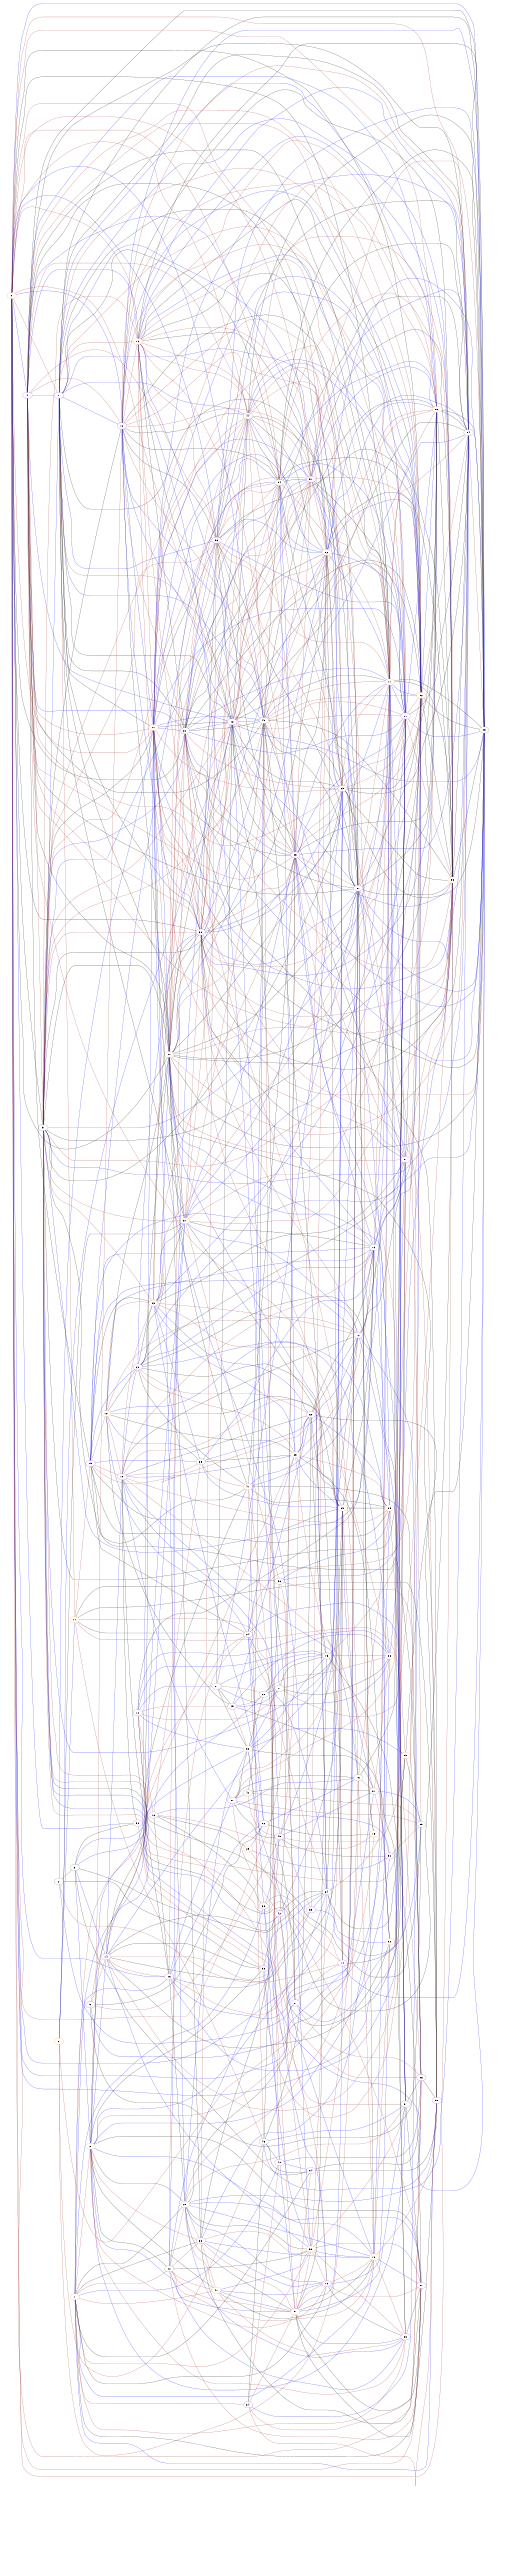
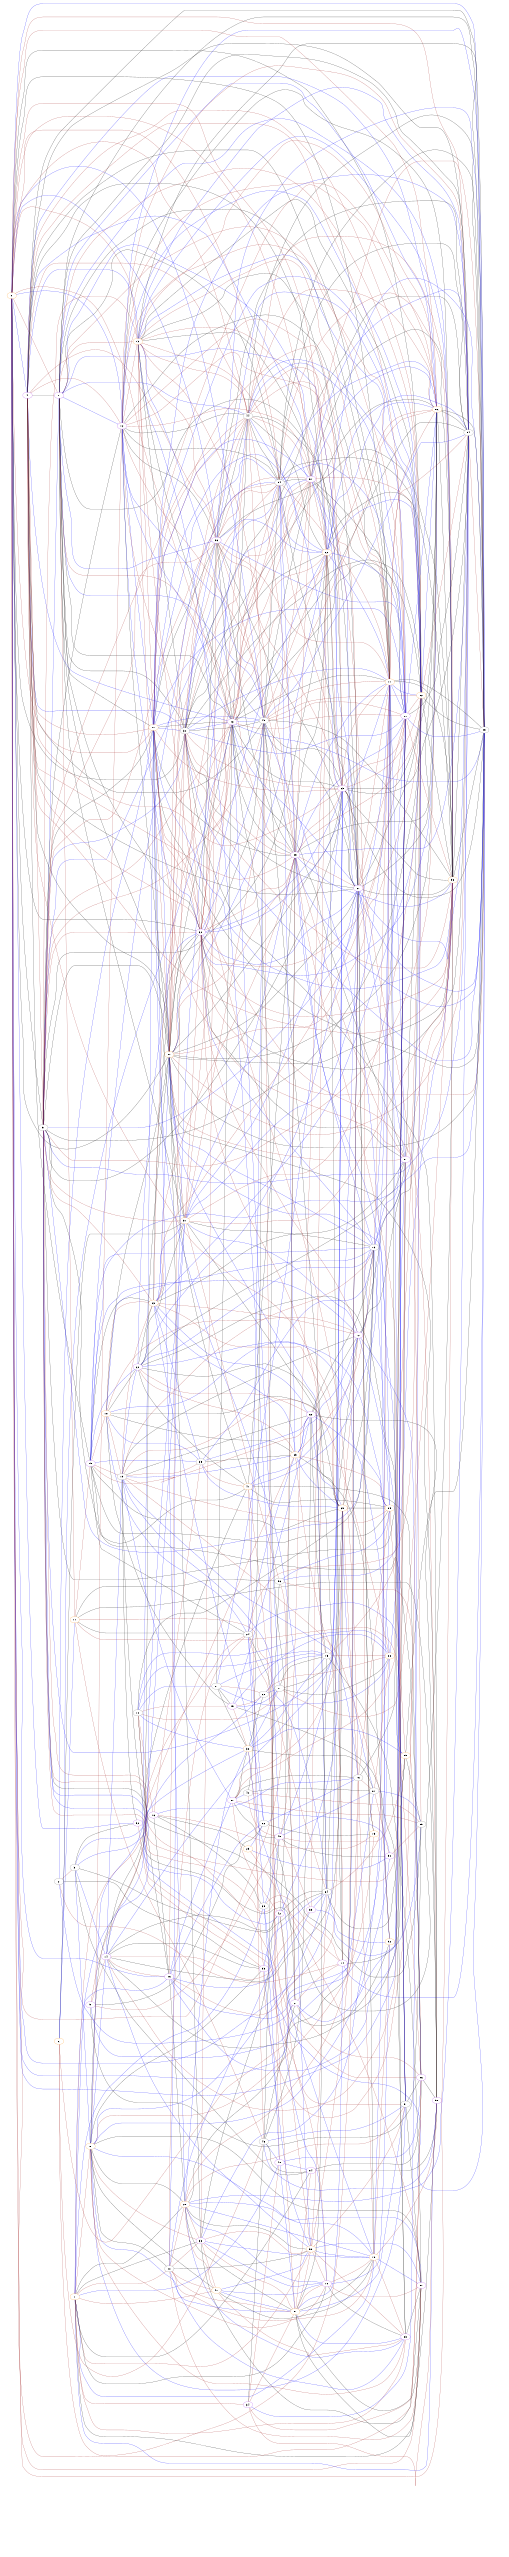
none -> (336, 290)
(221, 803) -> (221, 803)
none -> (276, 2079)
